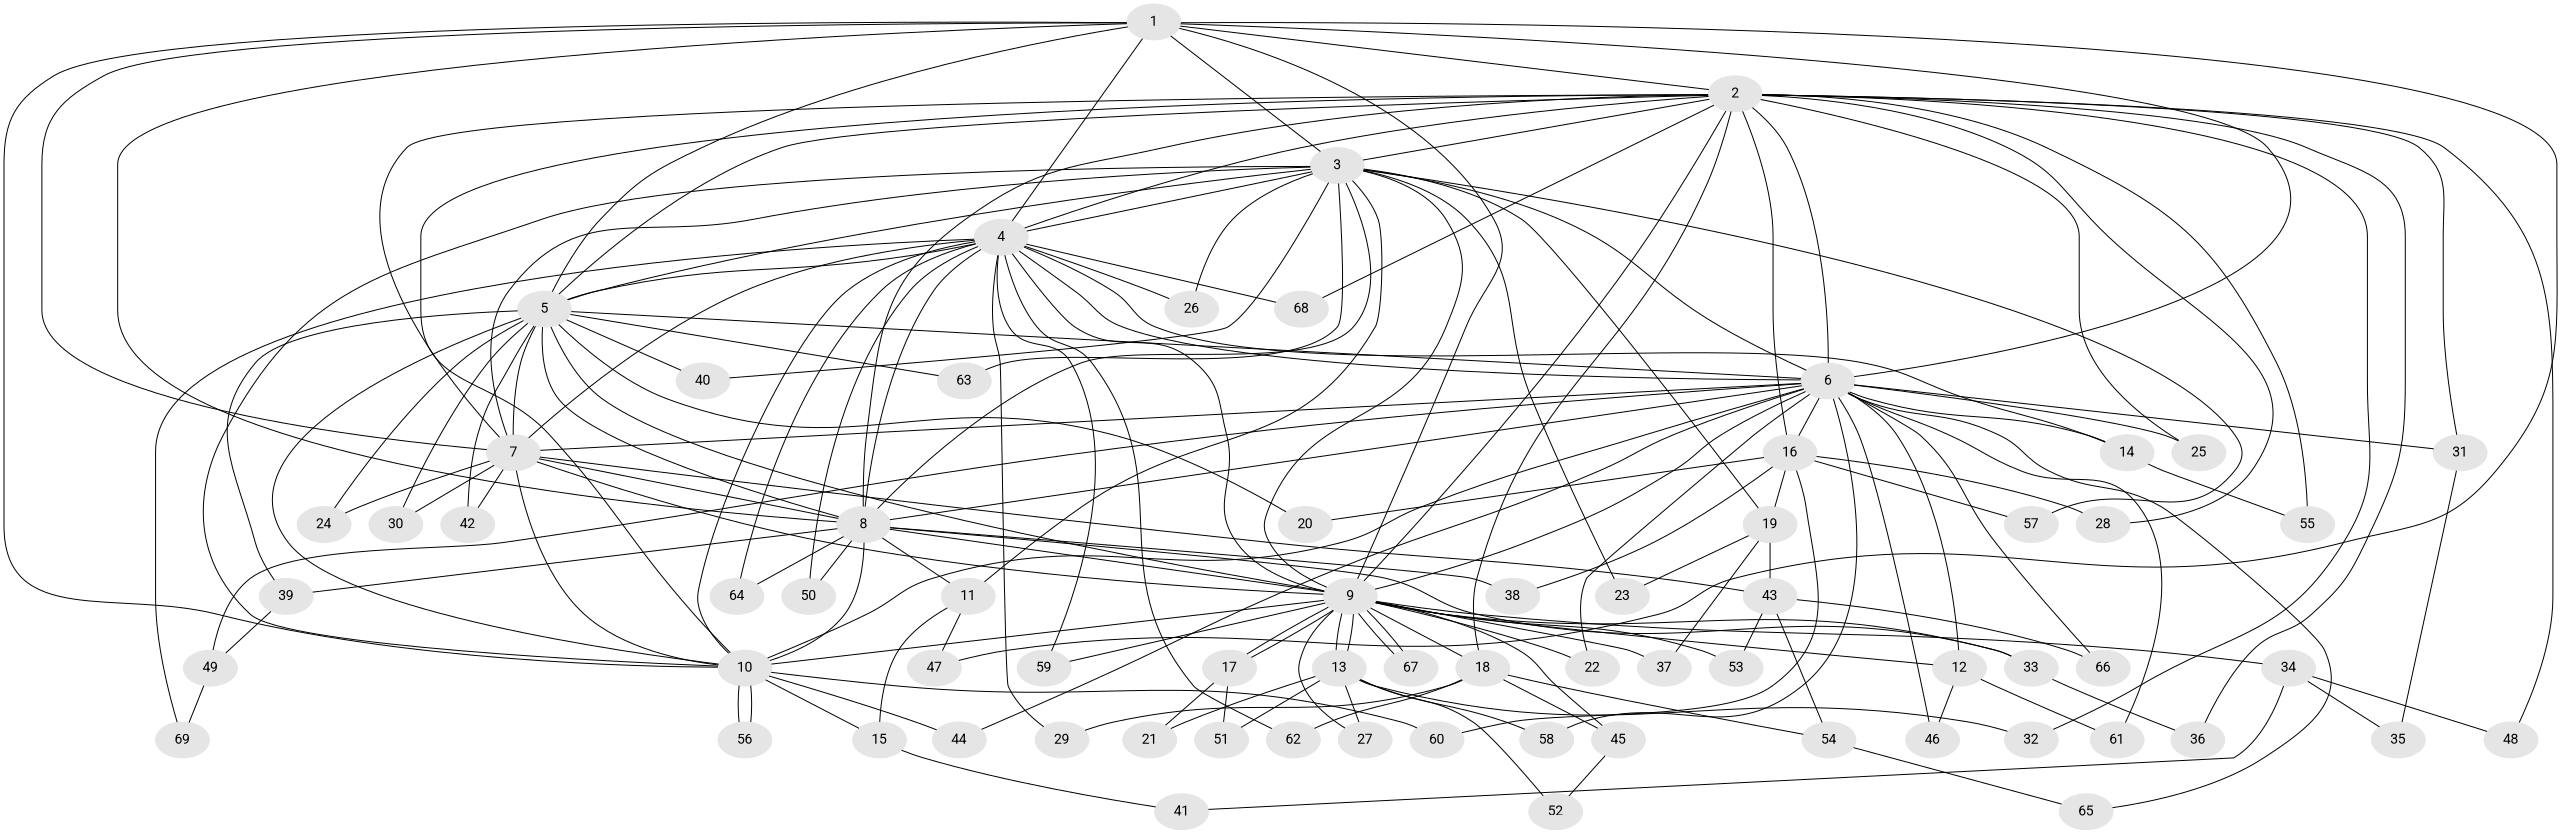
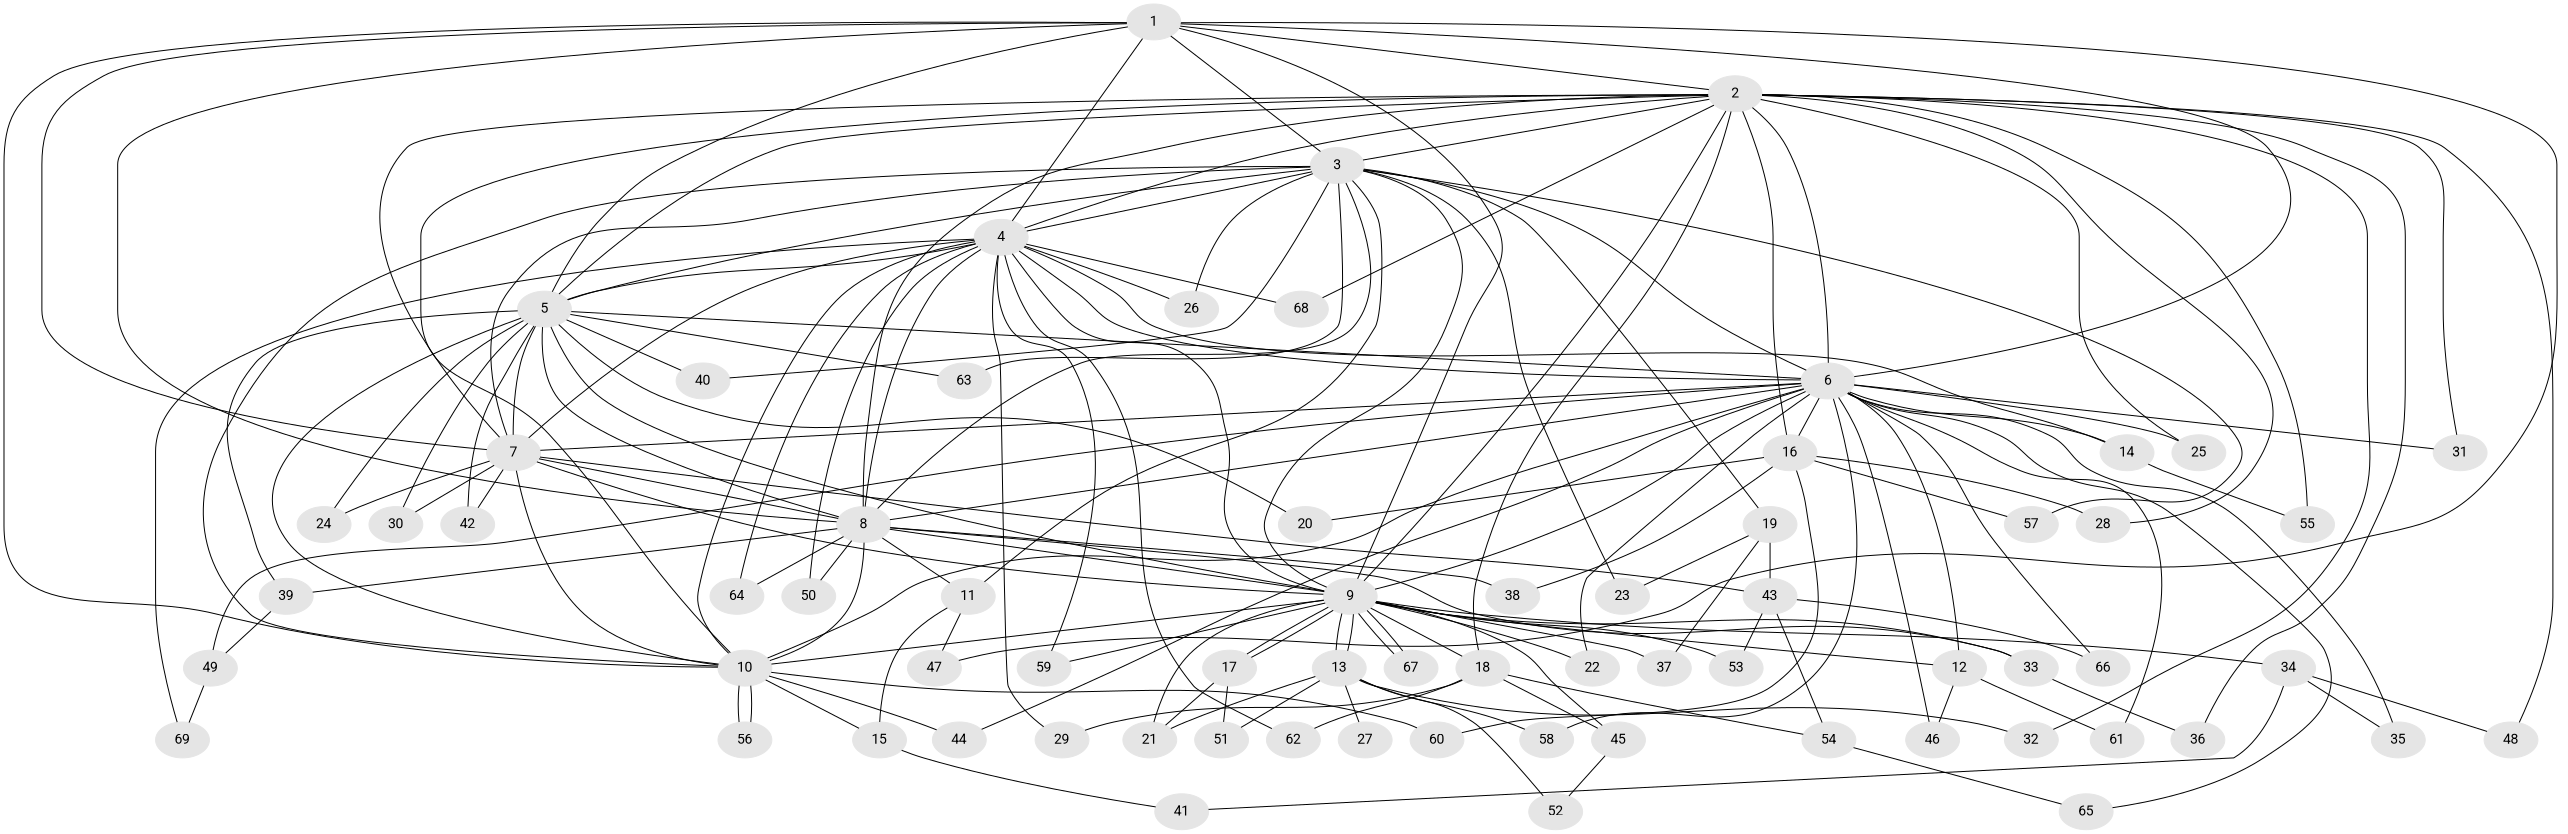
(1780, 489) -> none
(2429, 596) -> (2165, 488)
(1299, 673) -> (1199, 646)
